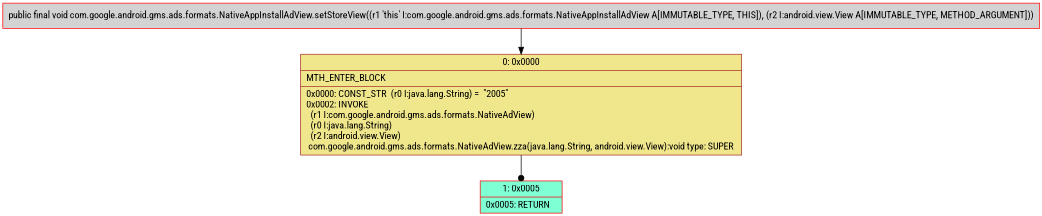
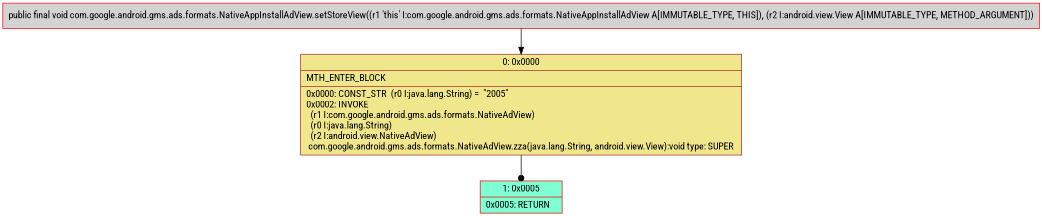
(354, 136) -> (372, 136)
